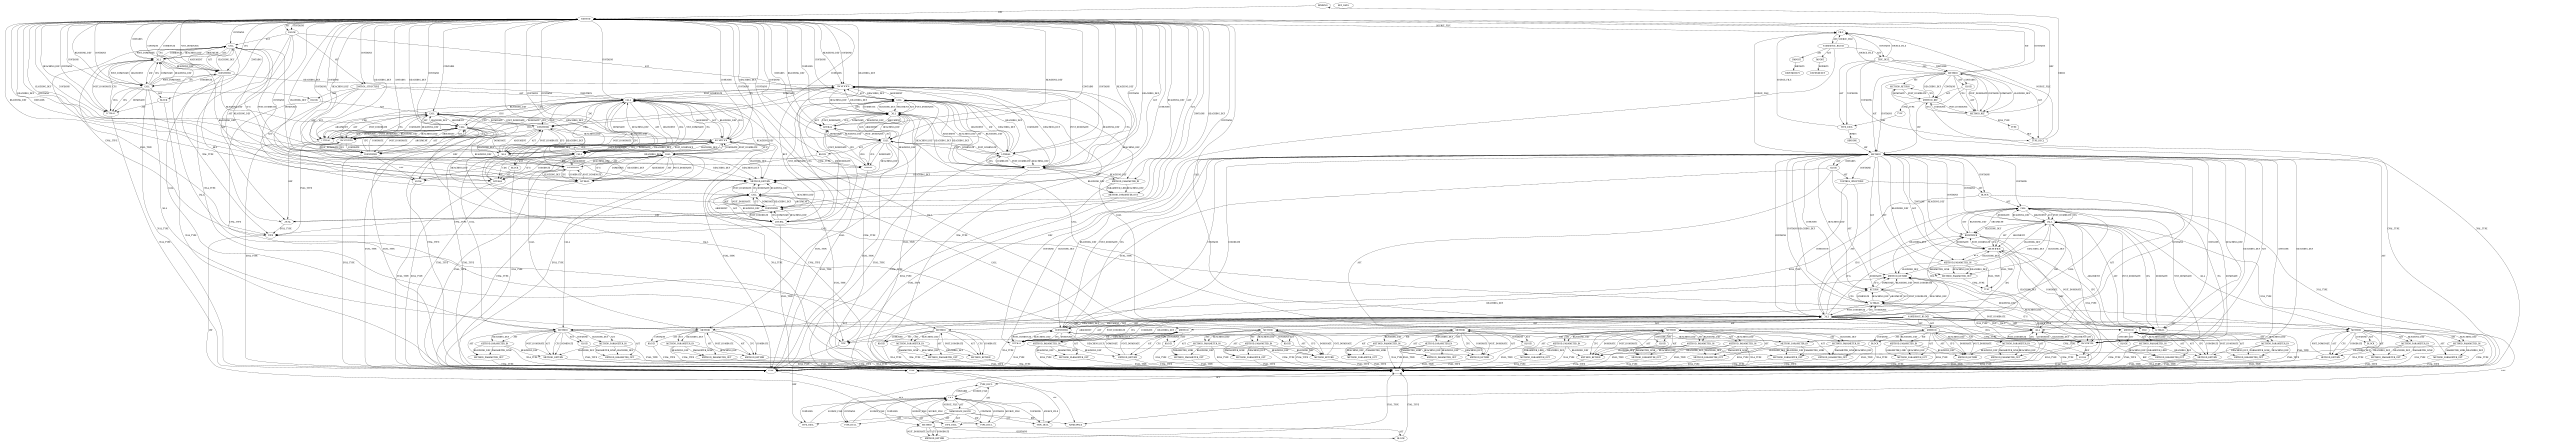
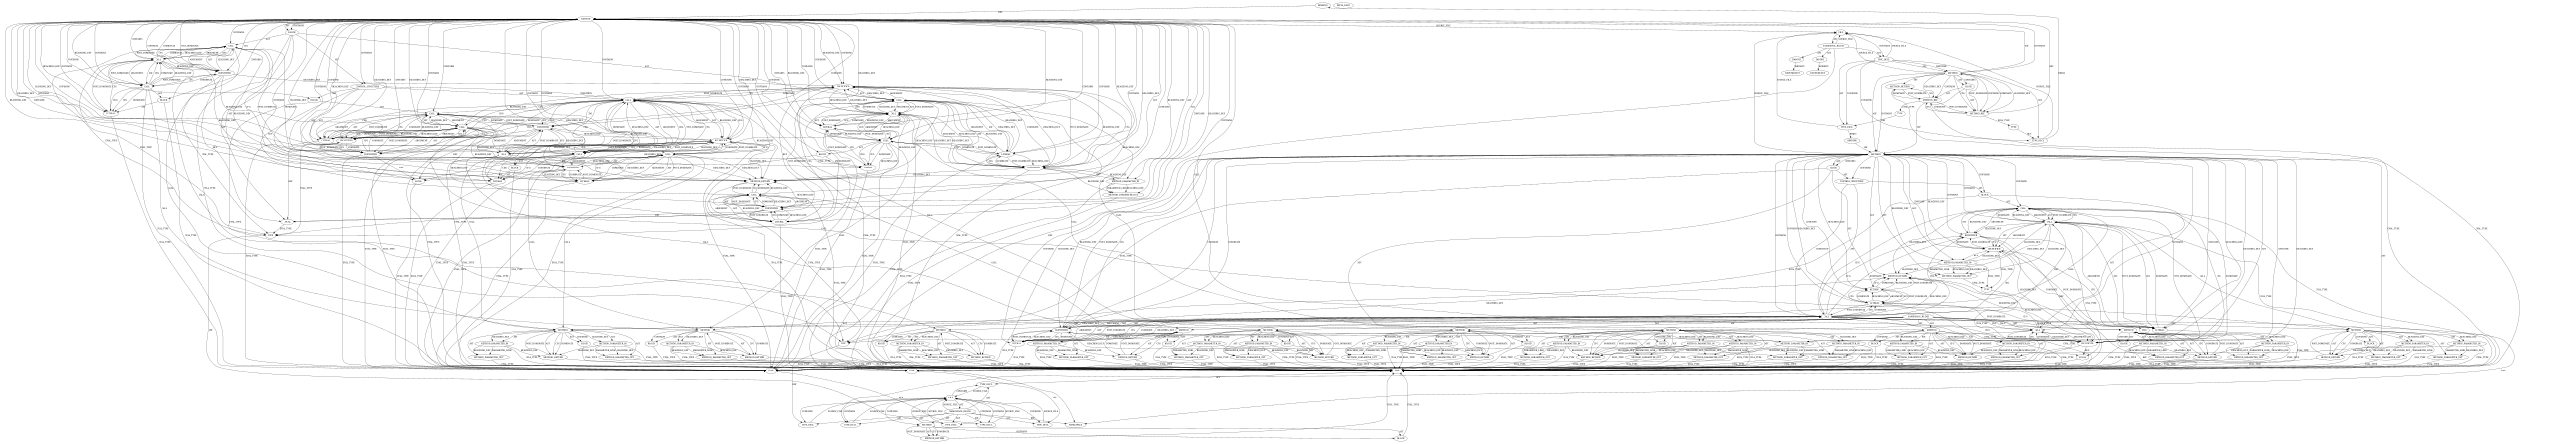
(1343, 5) -> (1343, 5)
